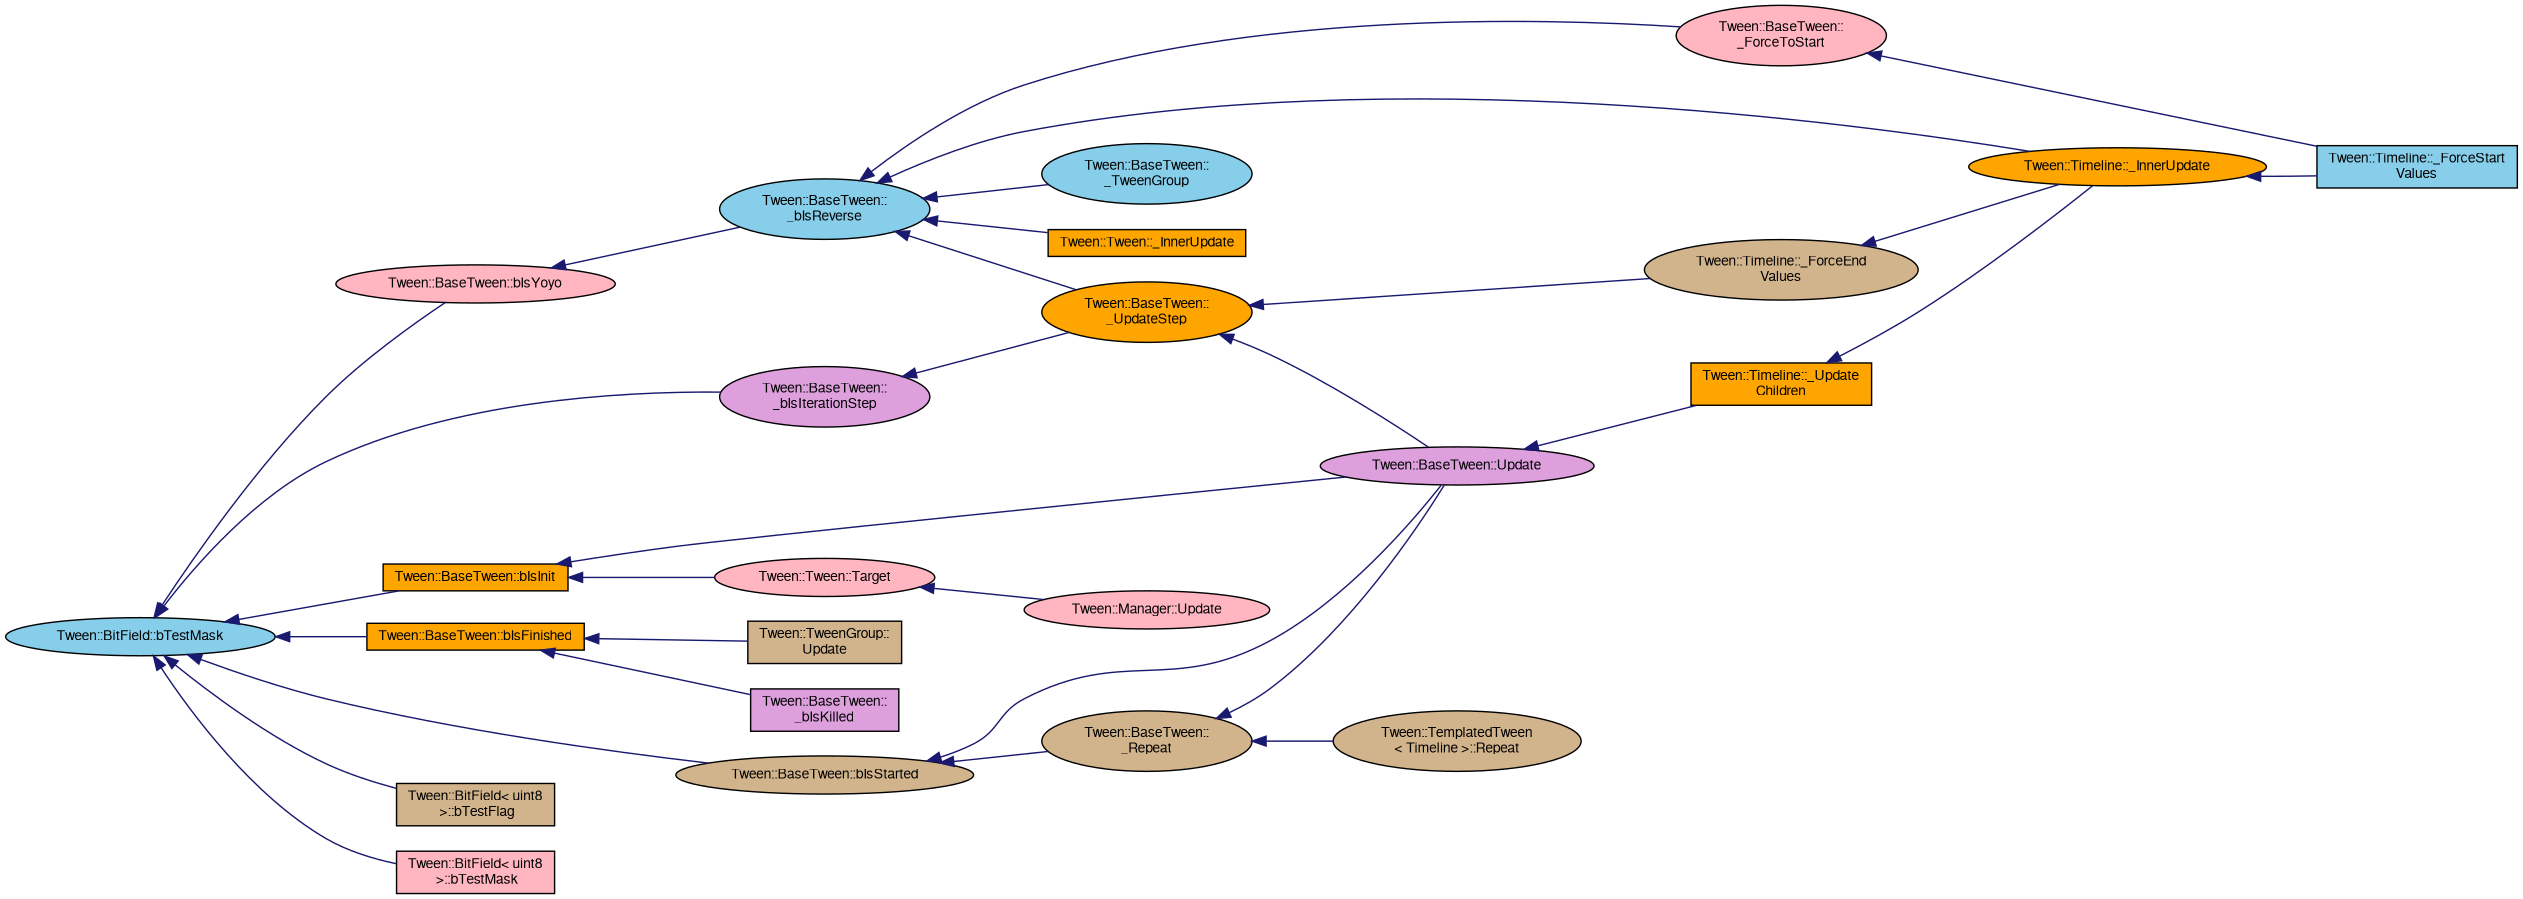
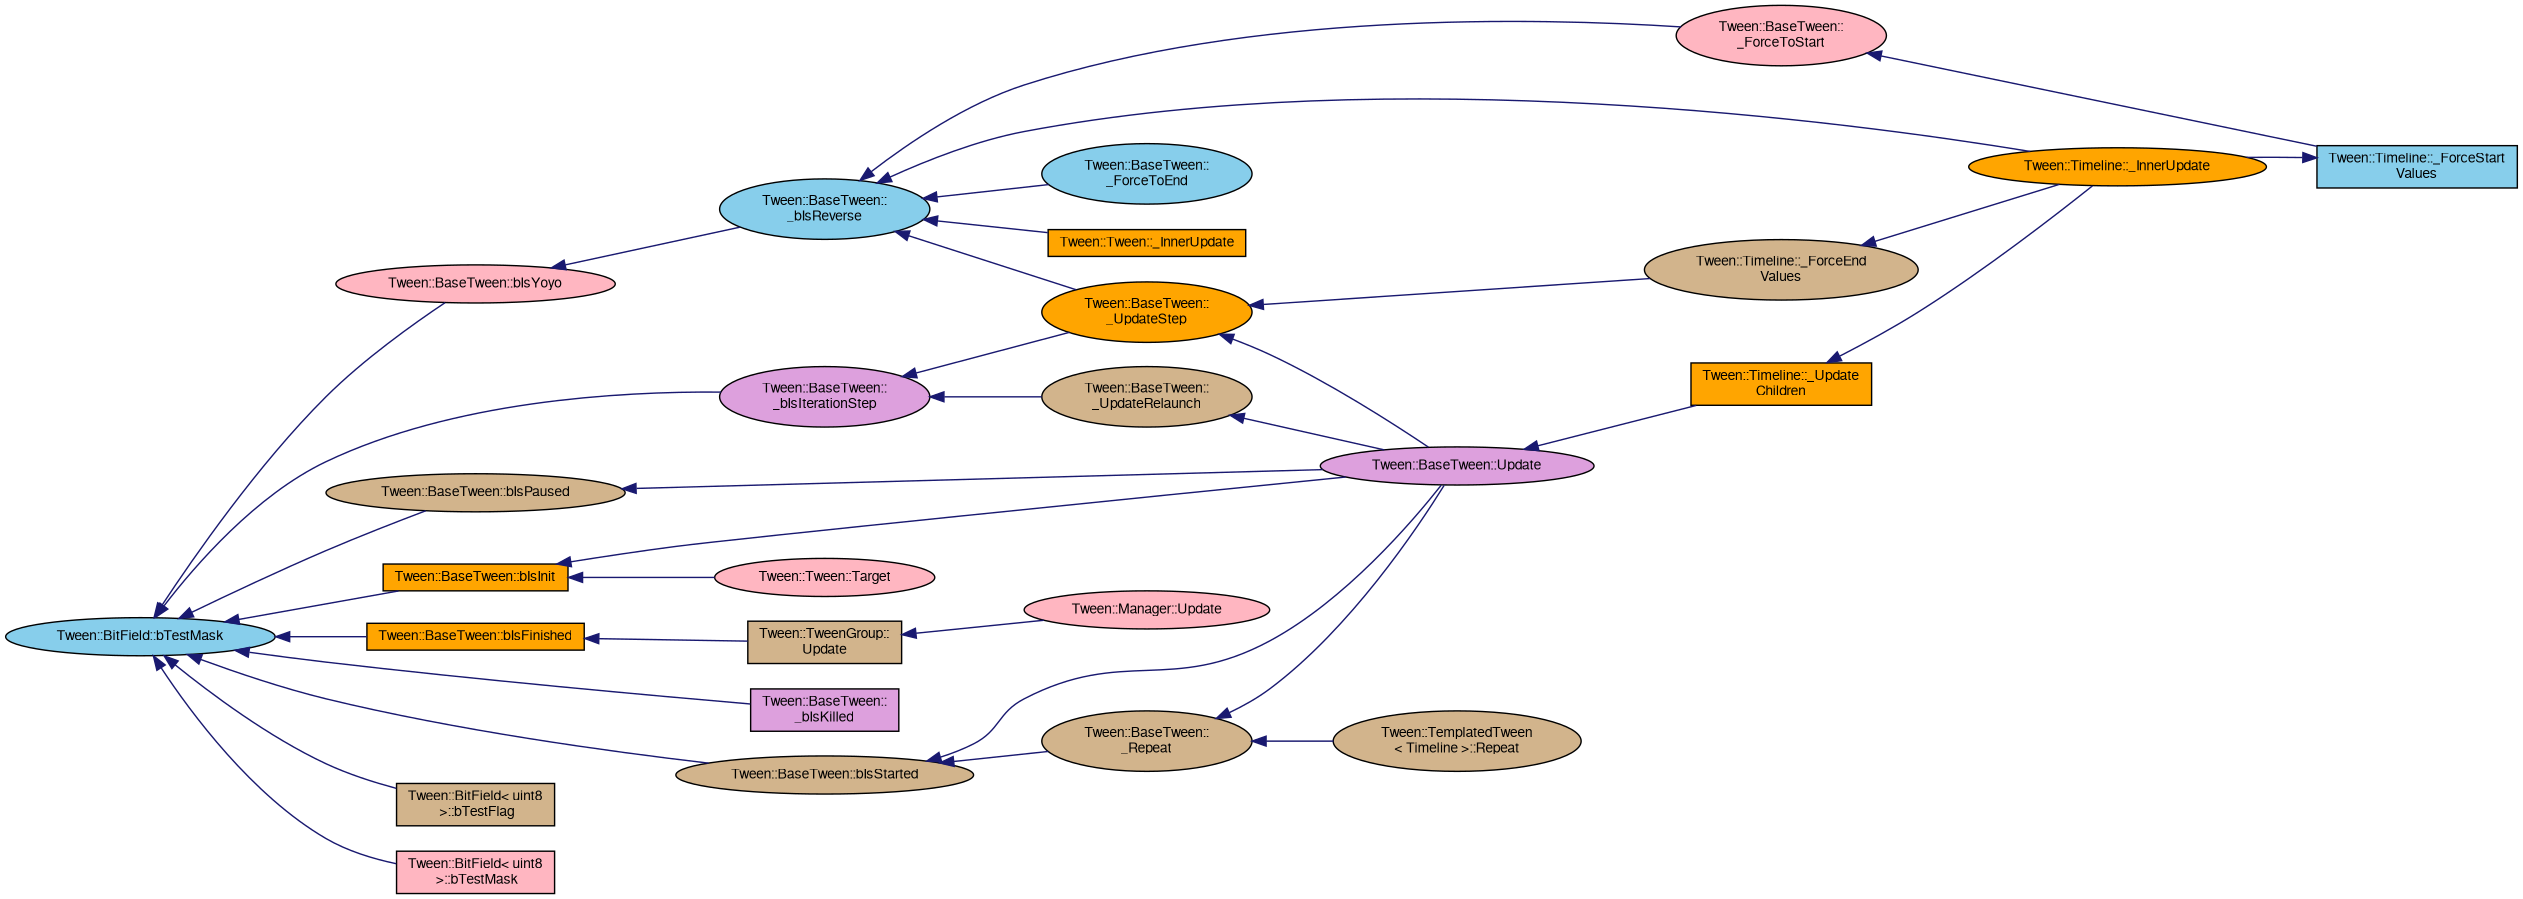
(1147, 174) -> (1147, 174)
(2289, 176) -> (2274, 157)
none -> (1147, 397)
none -> (476, 493)
(989, 594) -> (980, 627)
(653, 674) -> (500, 681)
